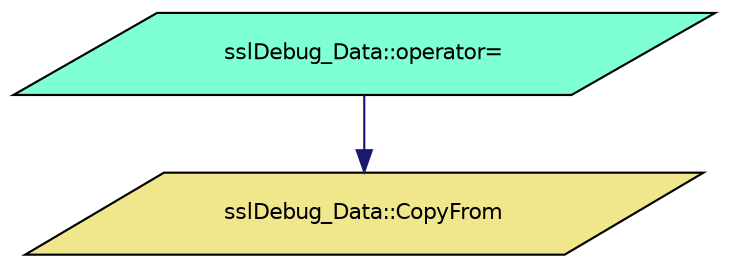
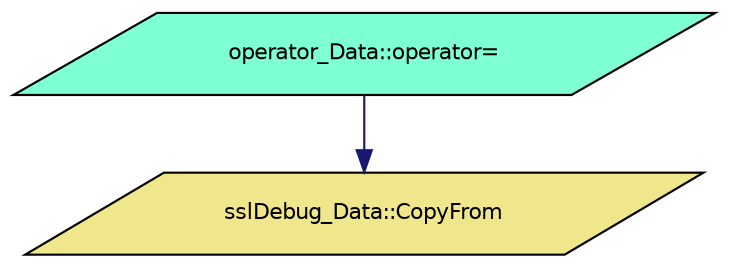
(364, 54) -> (364, 54)
